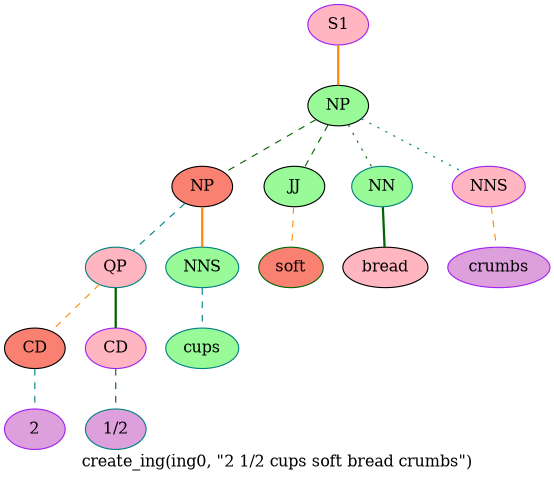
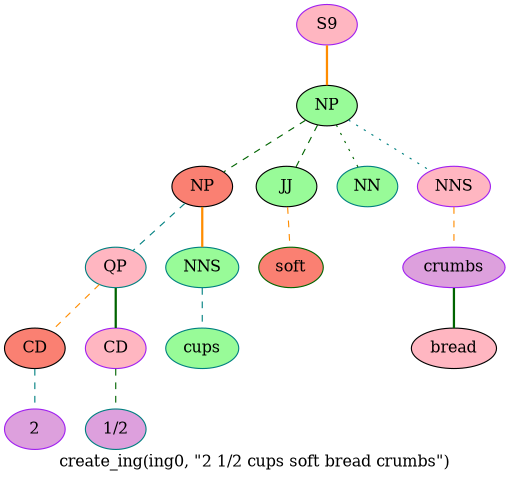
(338, 25) -> (327, 25)
(384, 227) -> (454, 308)
